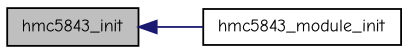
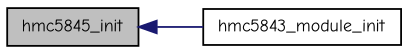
(73, 27) -> (73, 27)
